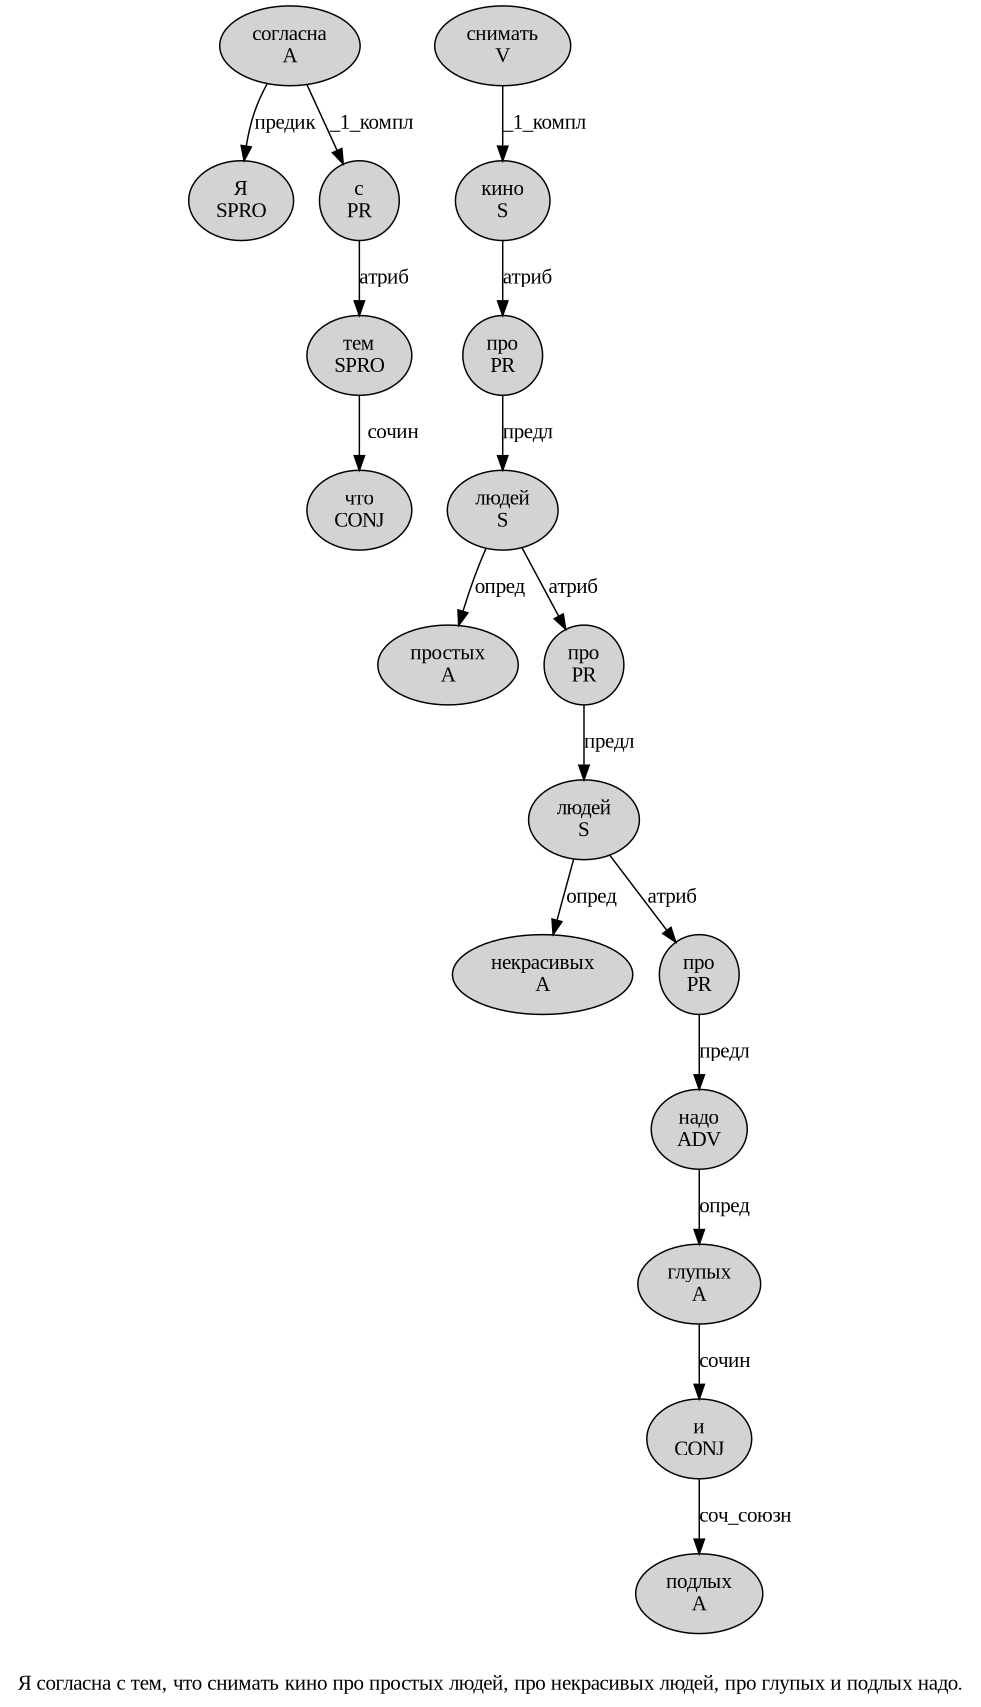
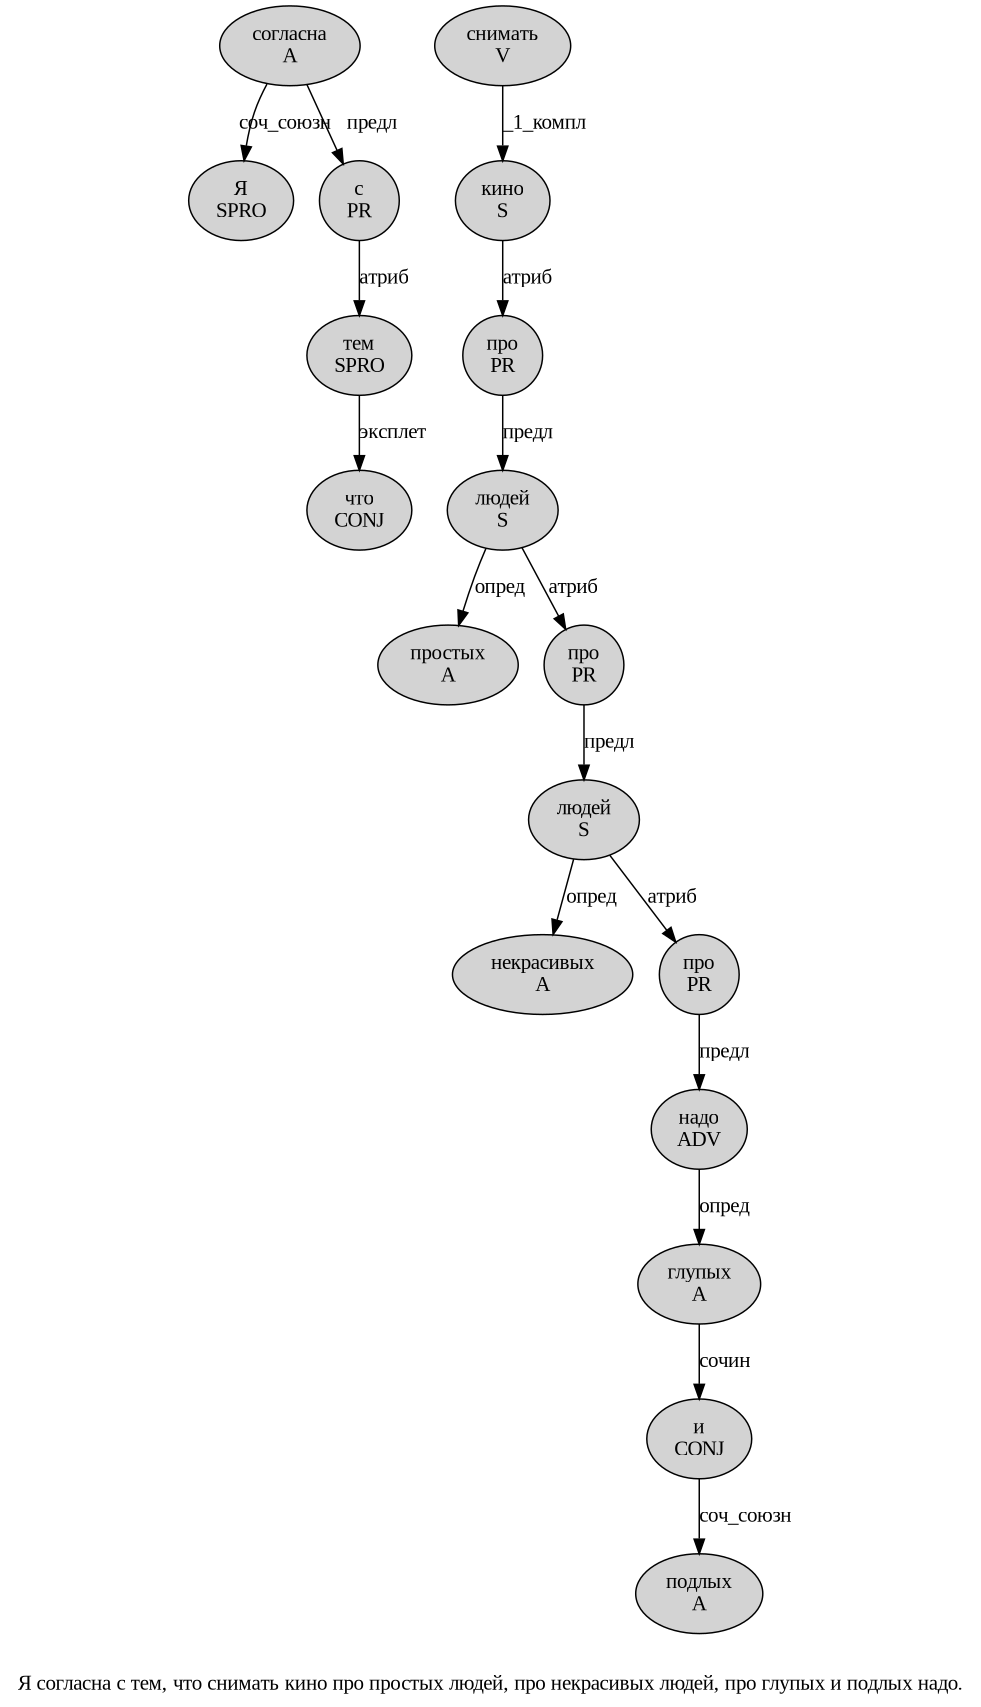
(285, 123) -> (285, 123)
(372, 123) -> (372, 123)
(393, 433) -> (393, 433)
